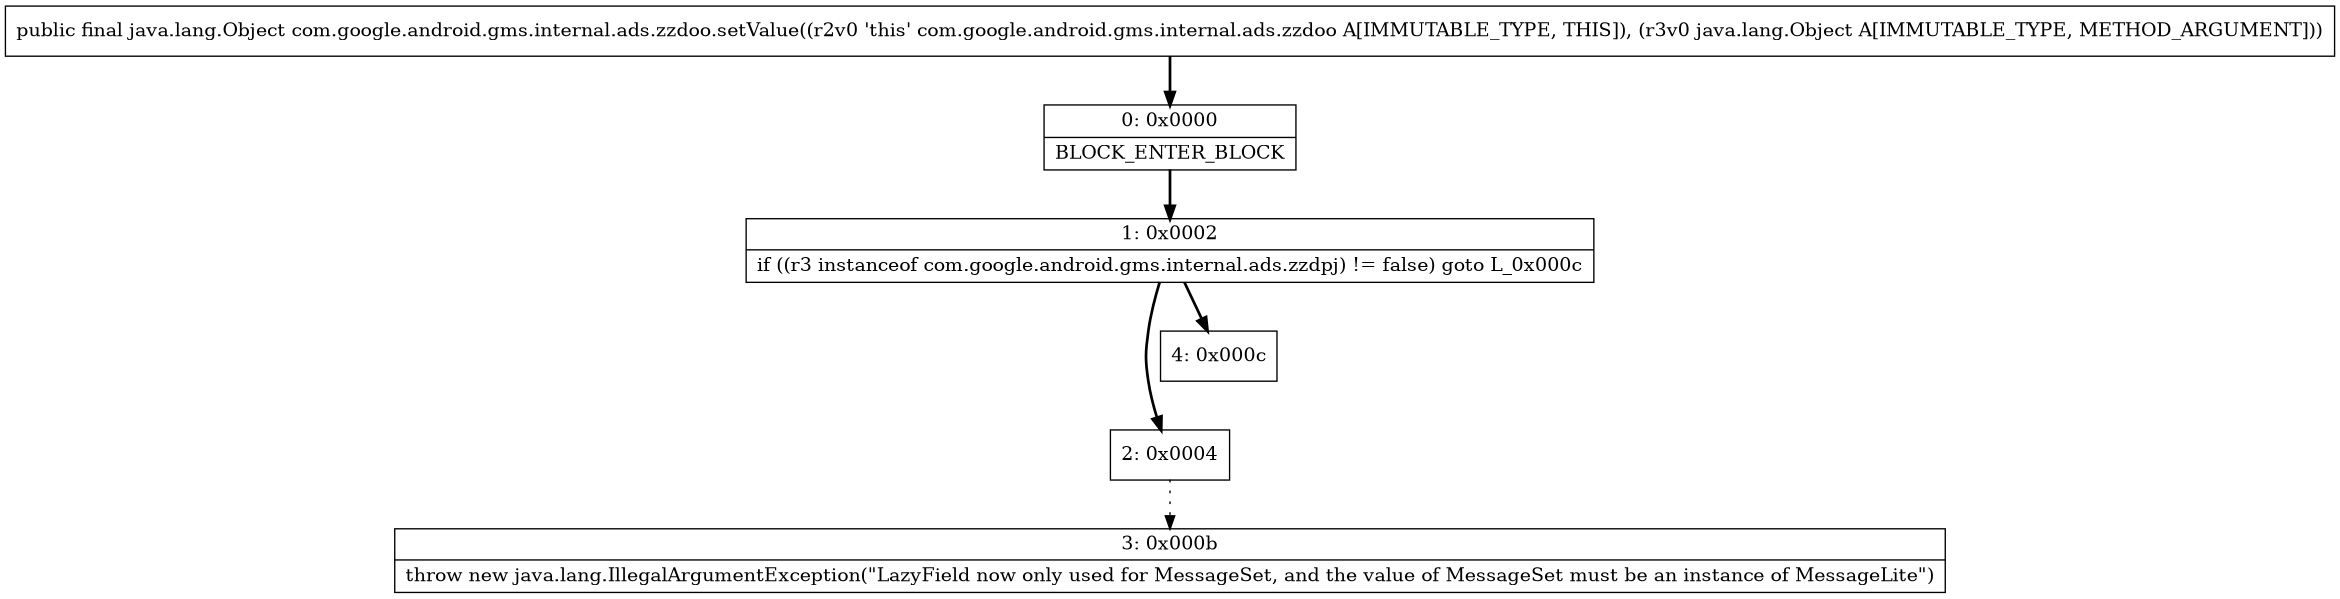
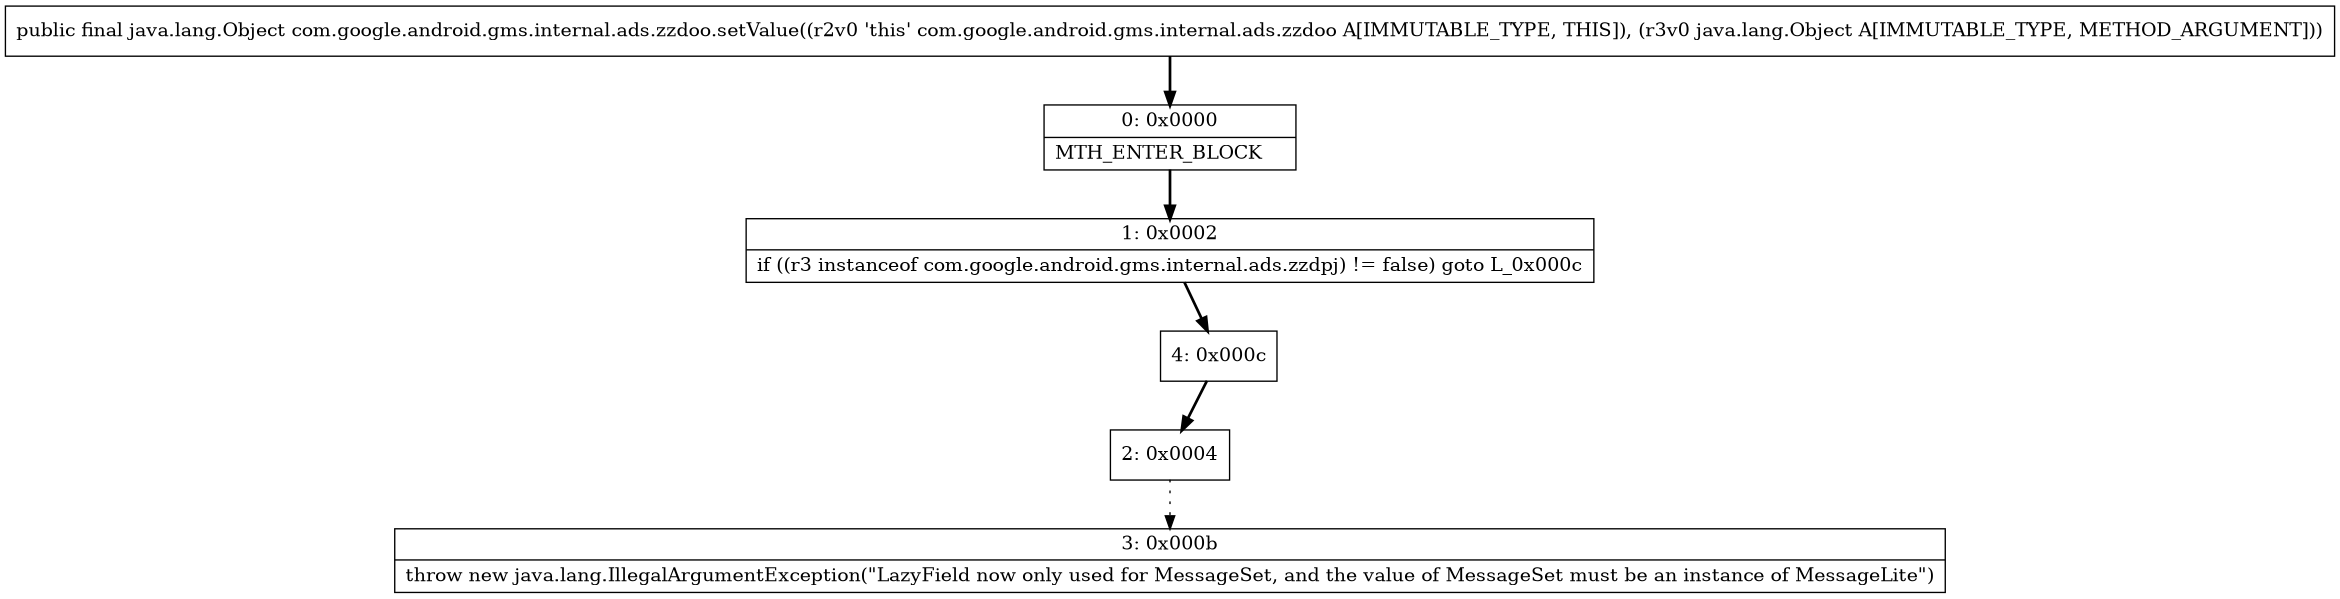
(1170, 153) -> (1159, 153)
(1146, 350) -> (1197, 399)
